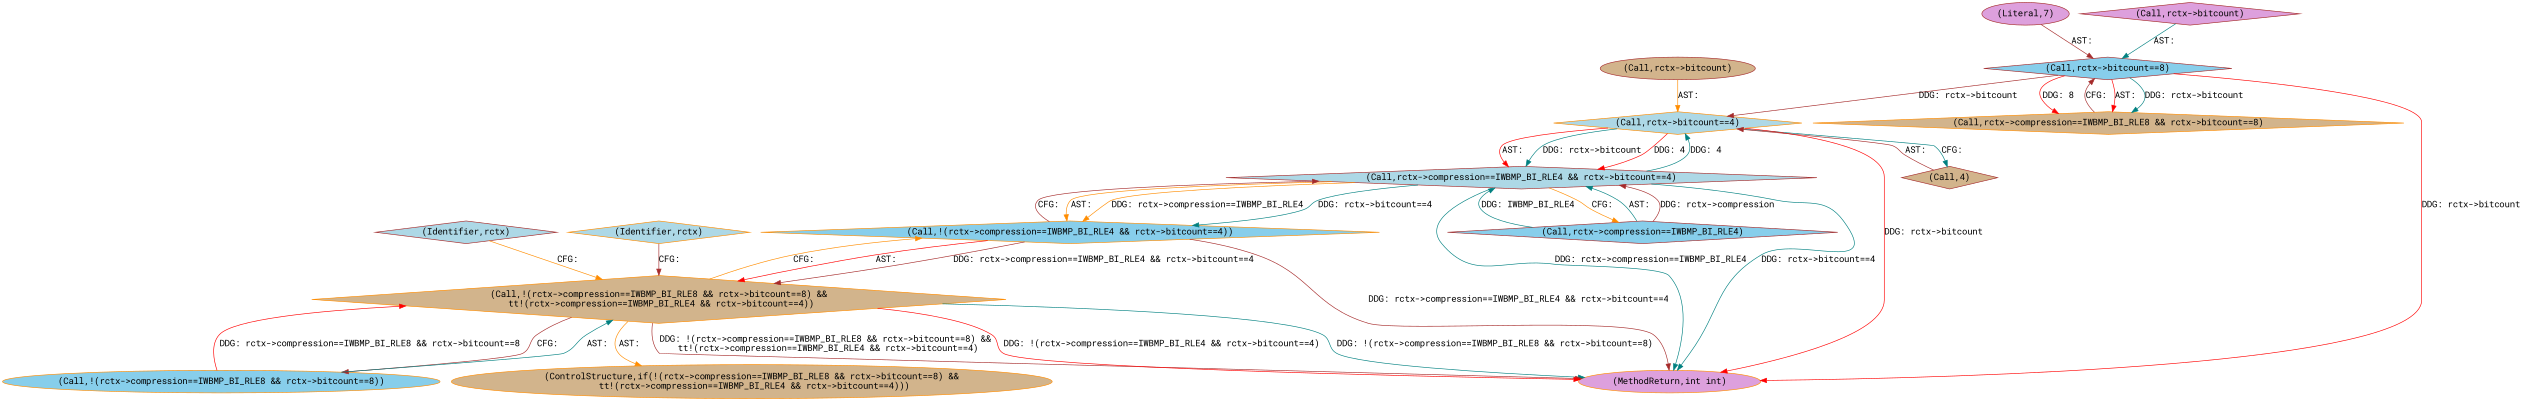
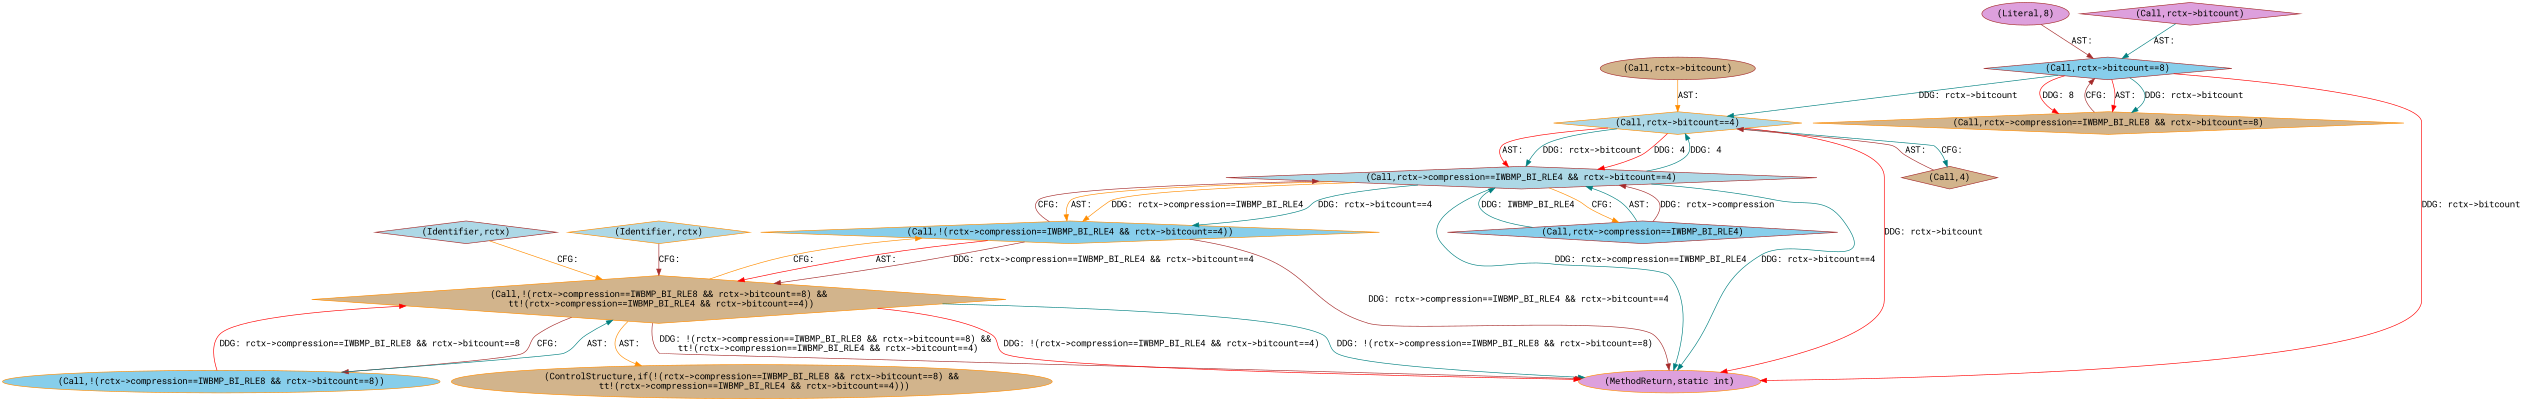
(2026, 14) -> (2026, 14)
(1896, 95) -> (1896, 95)
(1670, 382) -> (1670, 382)
